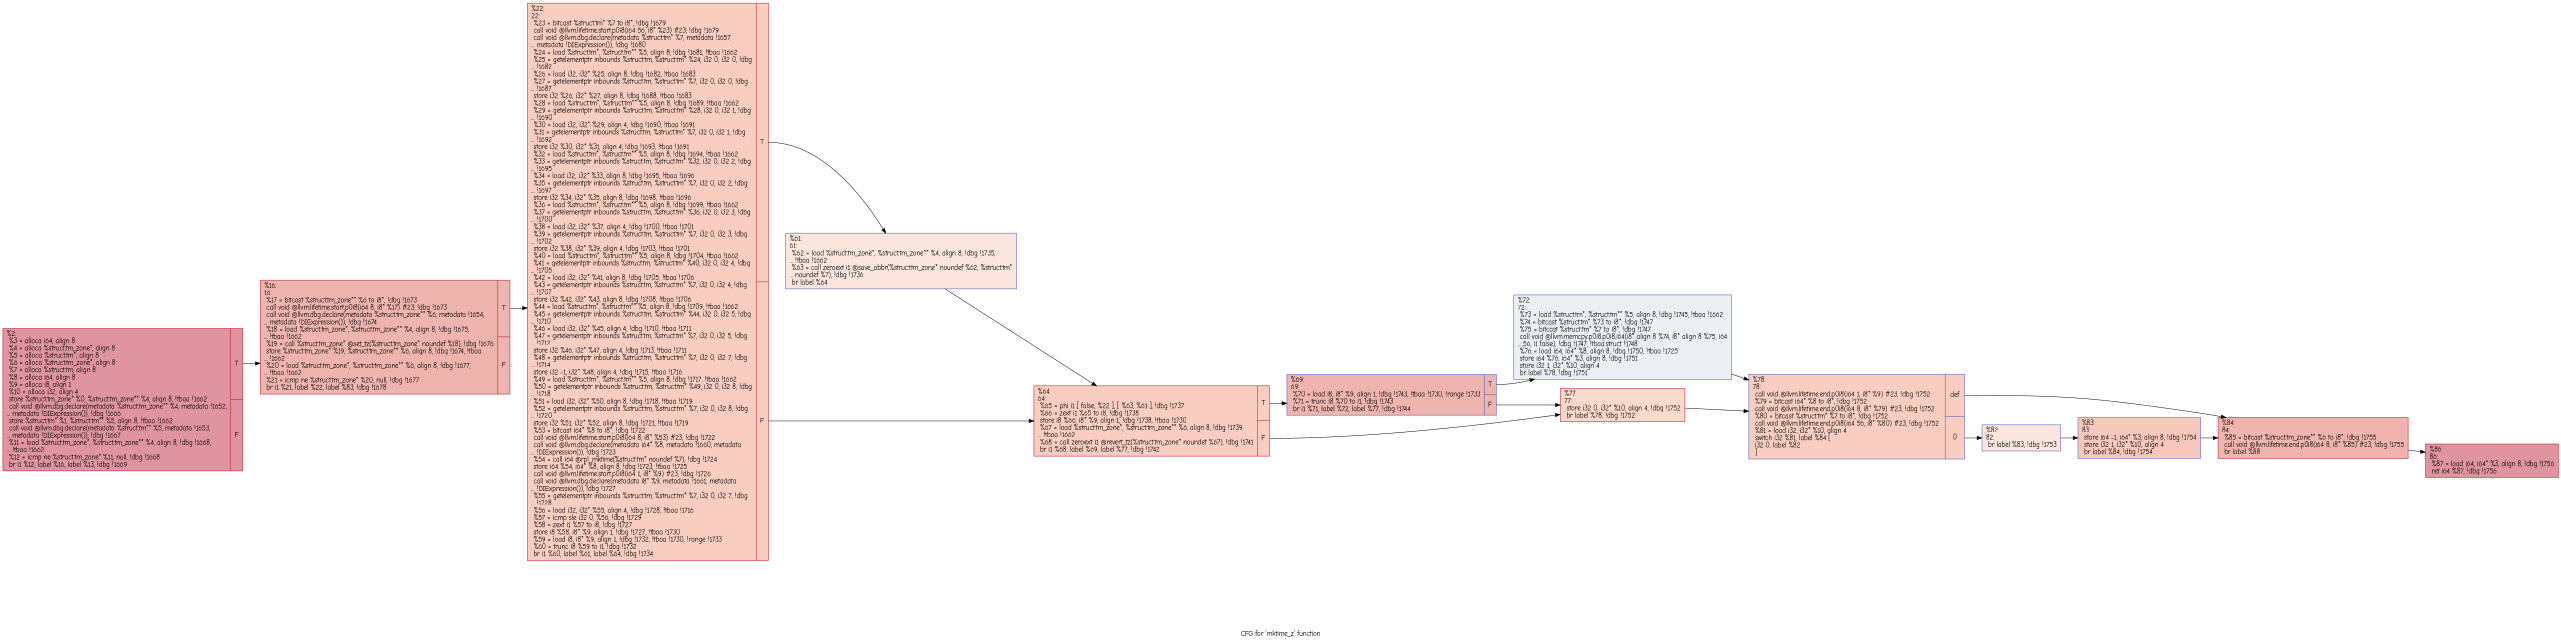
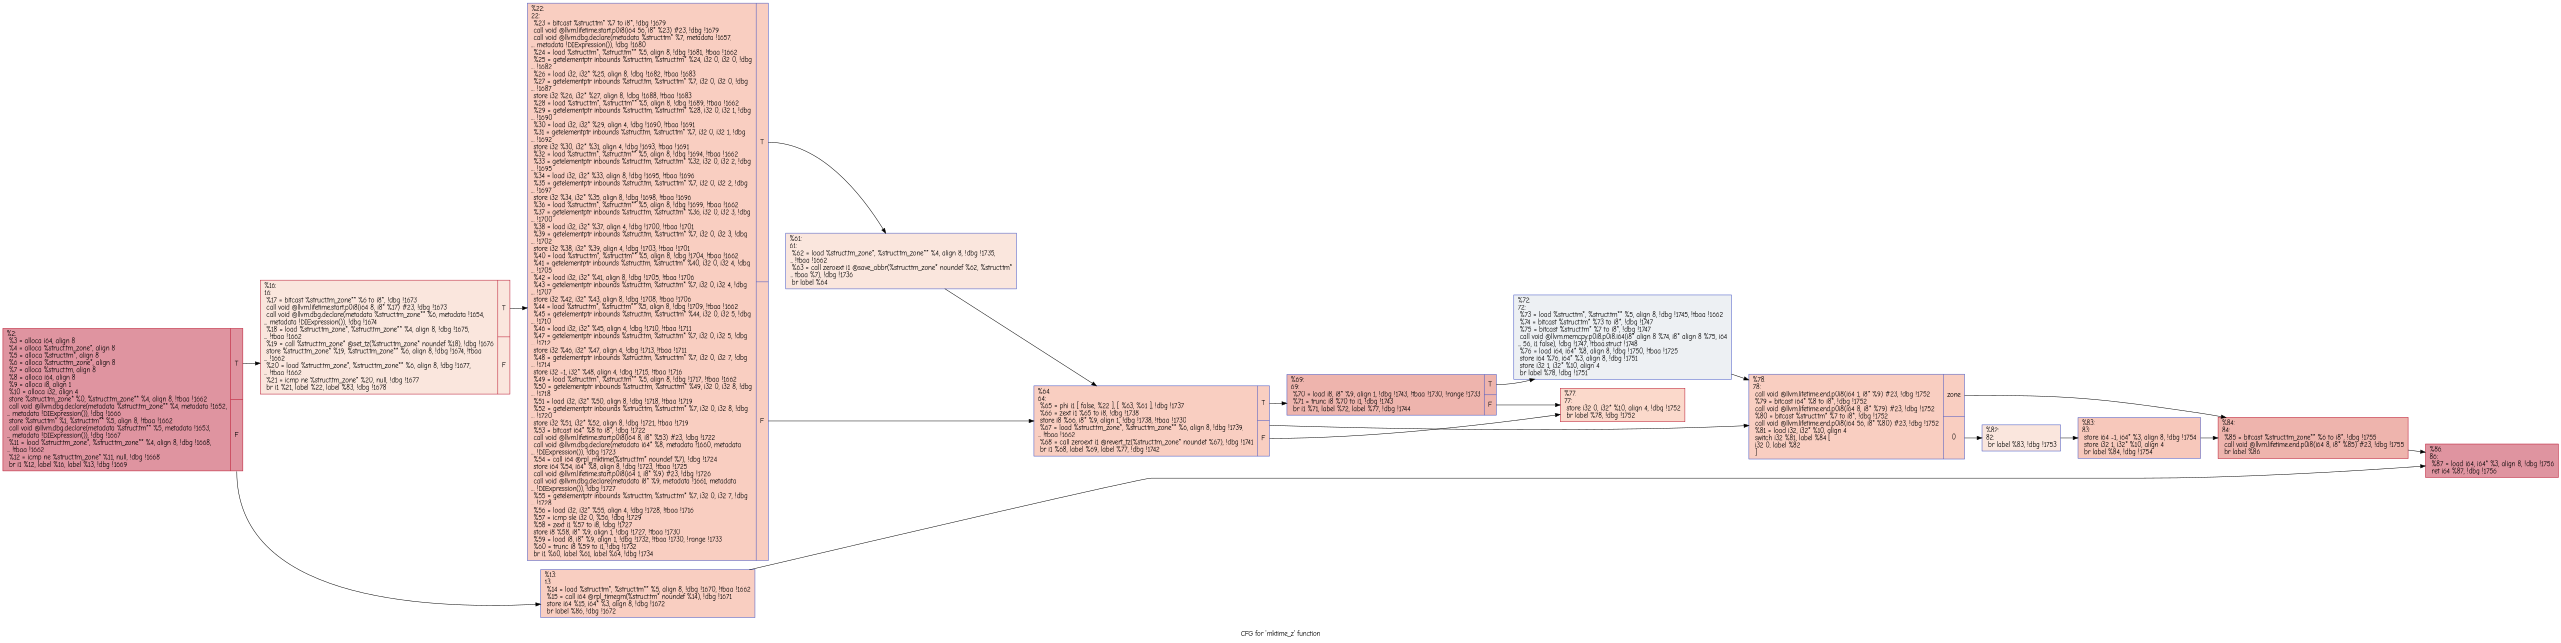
(827, 275) -> (821, 275)
(648, 282) -> (648, 282)
(385, 337) -> (385, 337)
(1955, 395) -> (1954, 395)
(1714, 410) -> (1507, 430)
(1152, 421) -> (1152, 421)
(2241, 452) -> (2241, 452)
none -> (648, 594)
